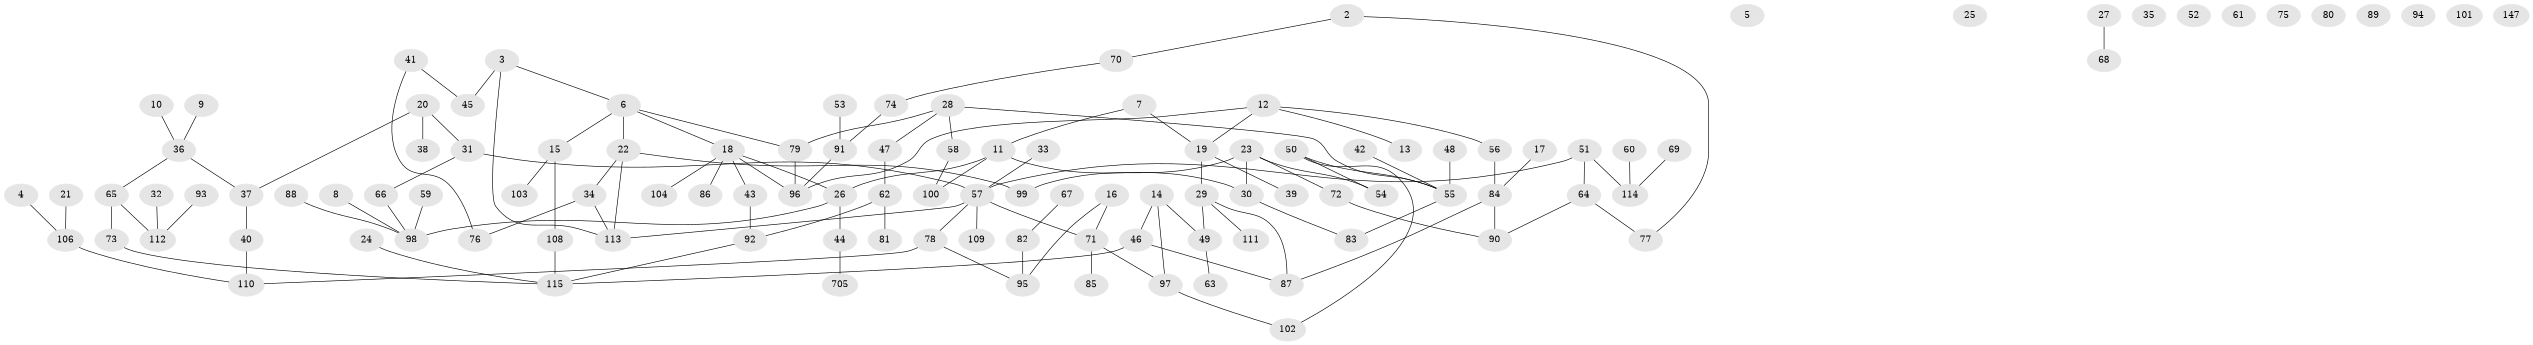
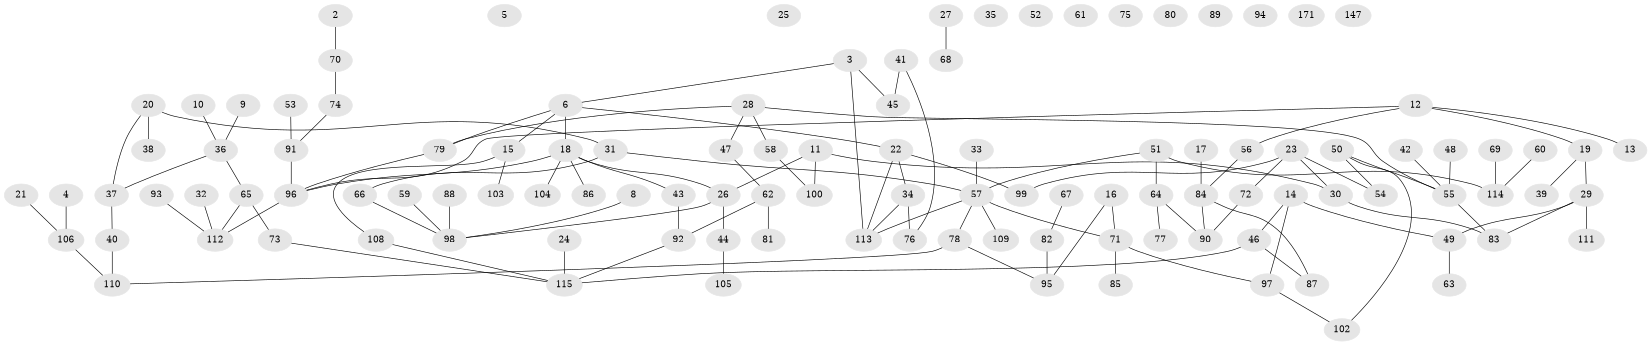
(2465, 16) -> (1306, 16)
(1619, 46) -> none
(1139, 105) -> none
none -> (253, 217)
(1268, 222) -> (1540, 218)
(840, 285) -> (723, 285)
